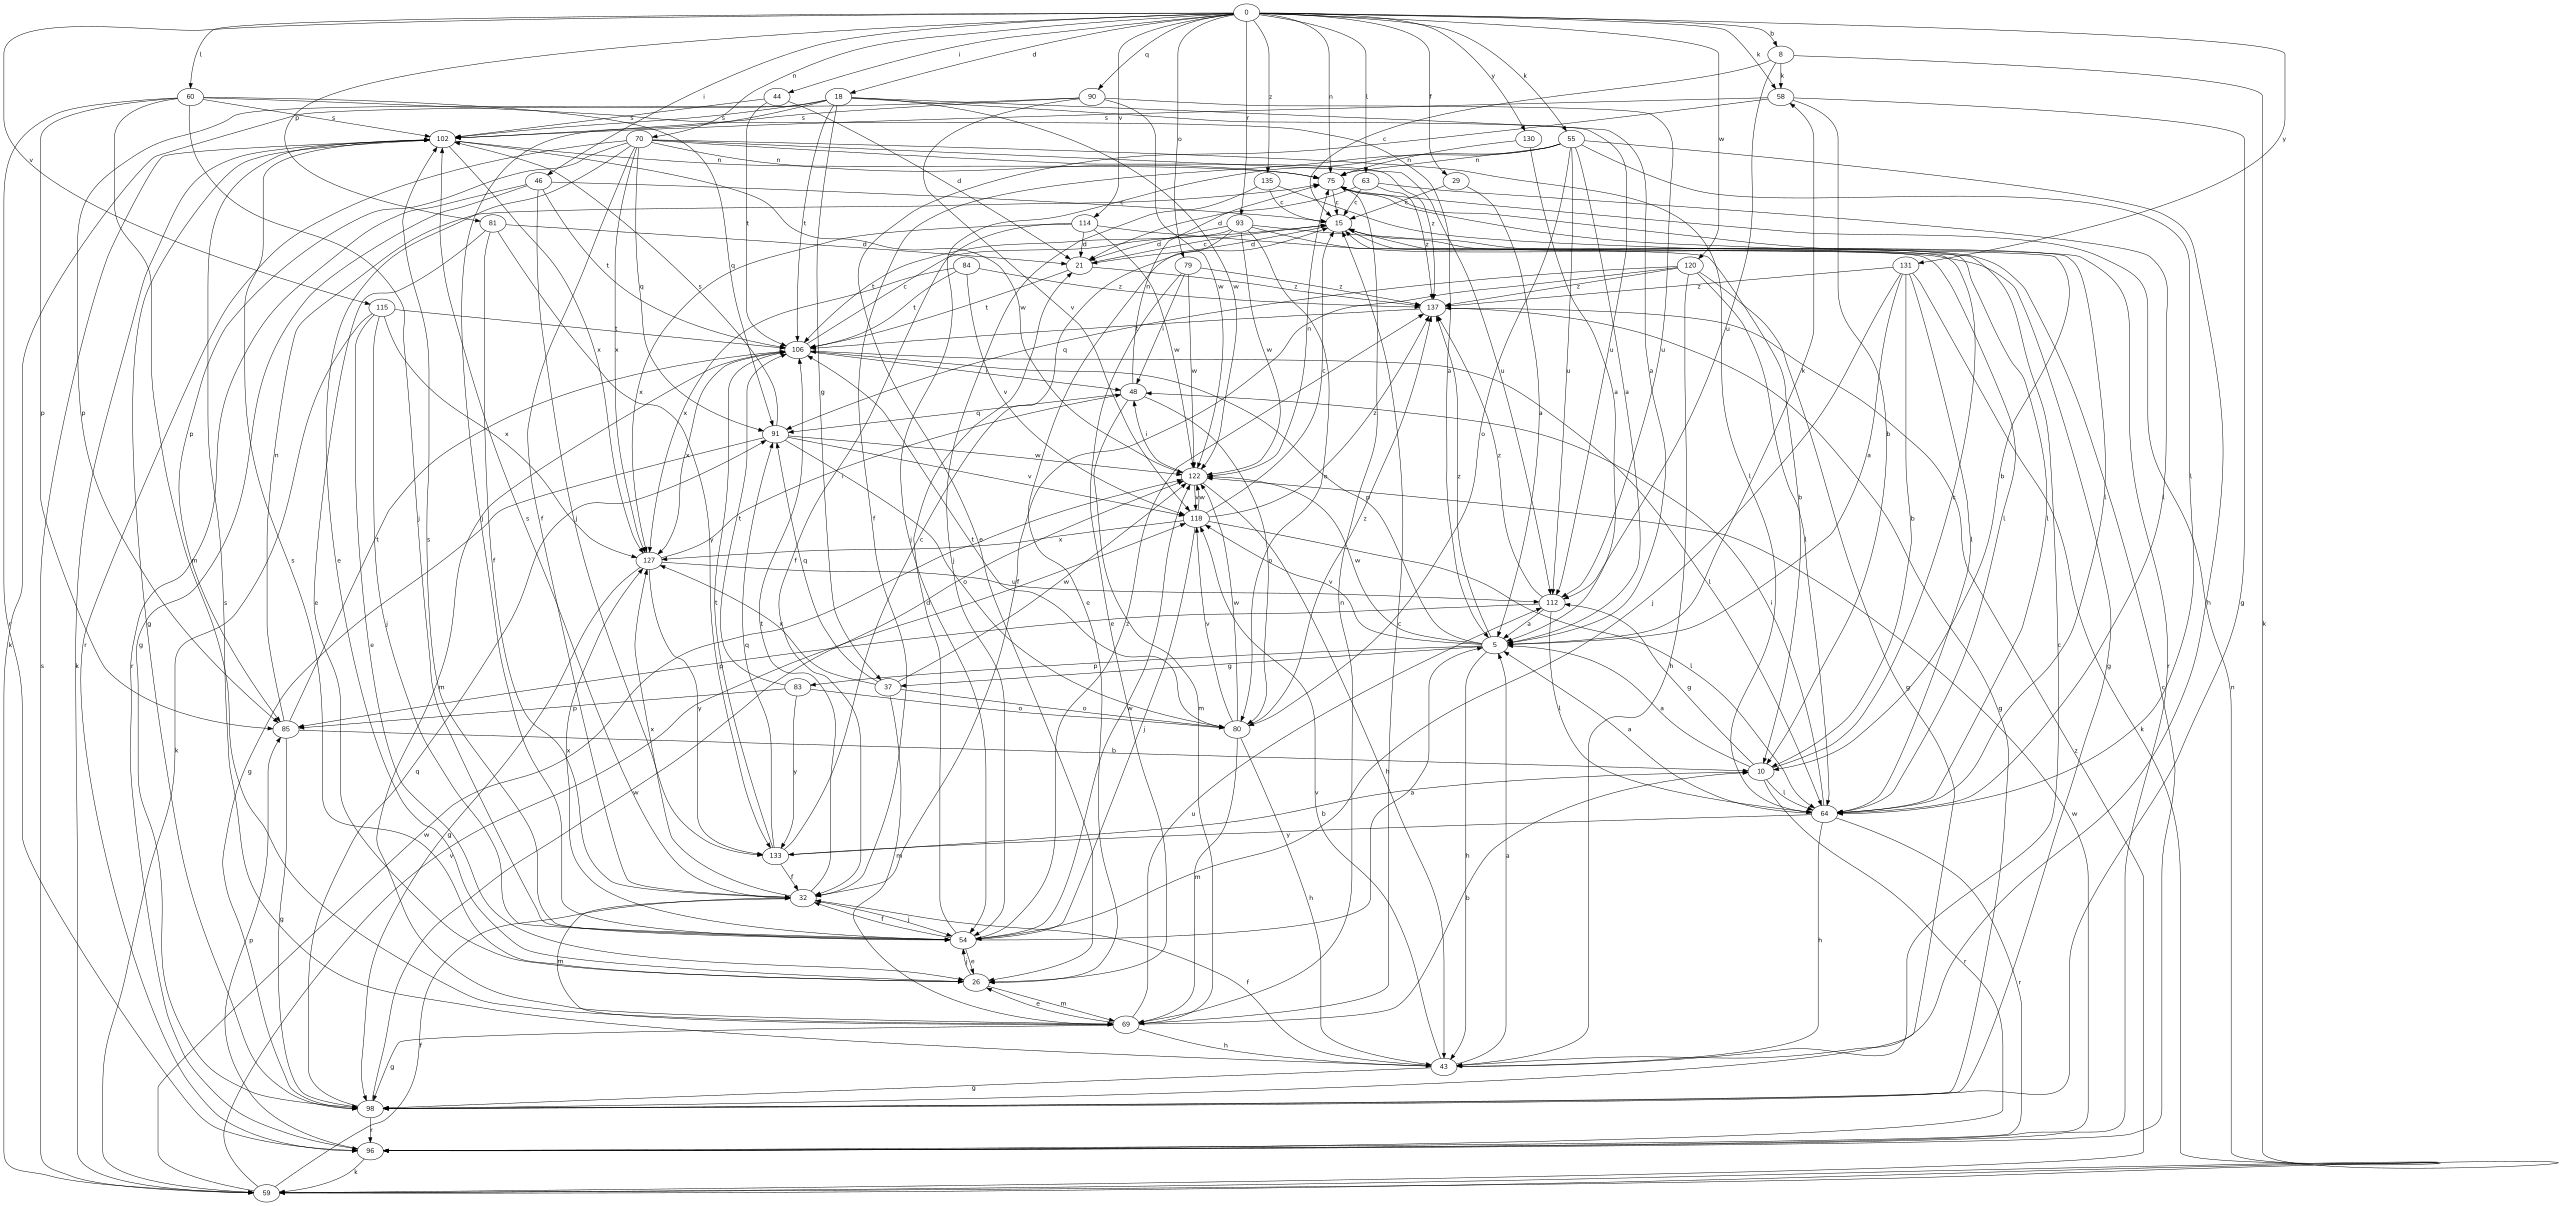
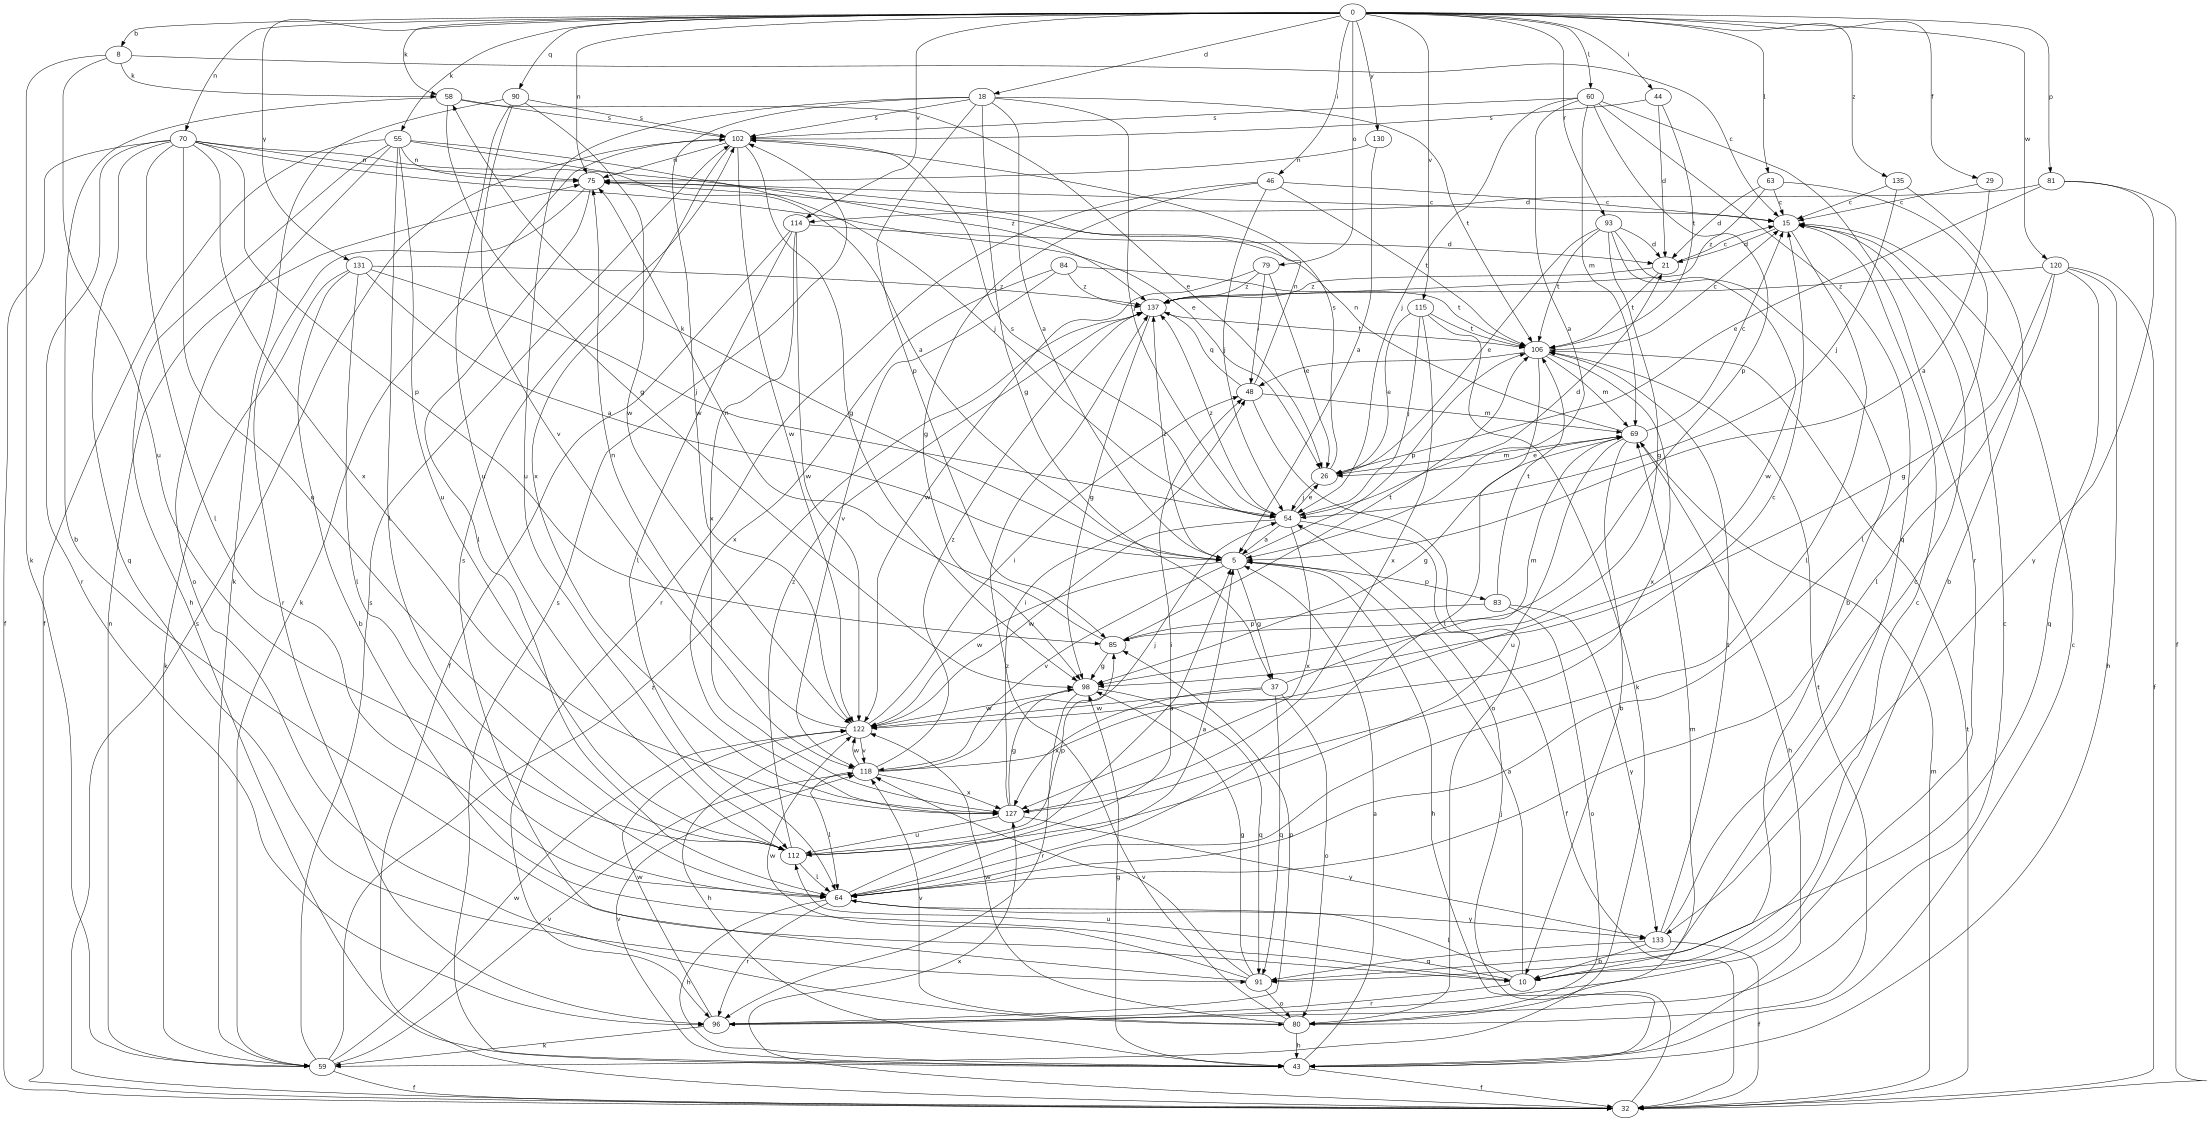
(784, 243) -> (1488, 202)
(957, 413) -> (1204, 350)
(1325, 460) -> none
(583, 556) -> (1223, 342)
(1689, 687) -> (1109, 919)
(1021, 751) -> none
